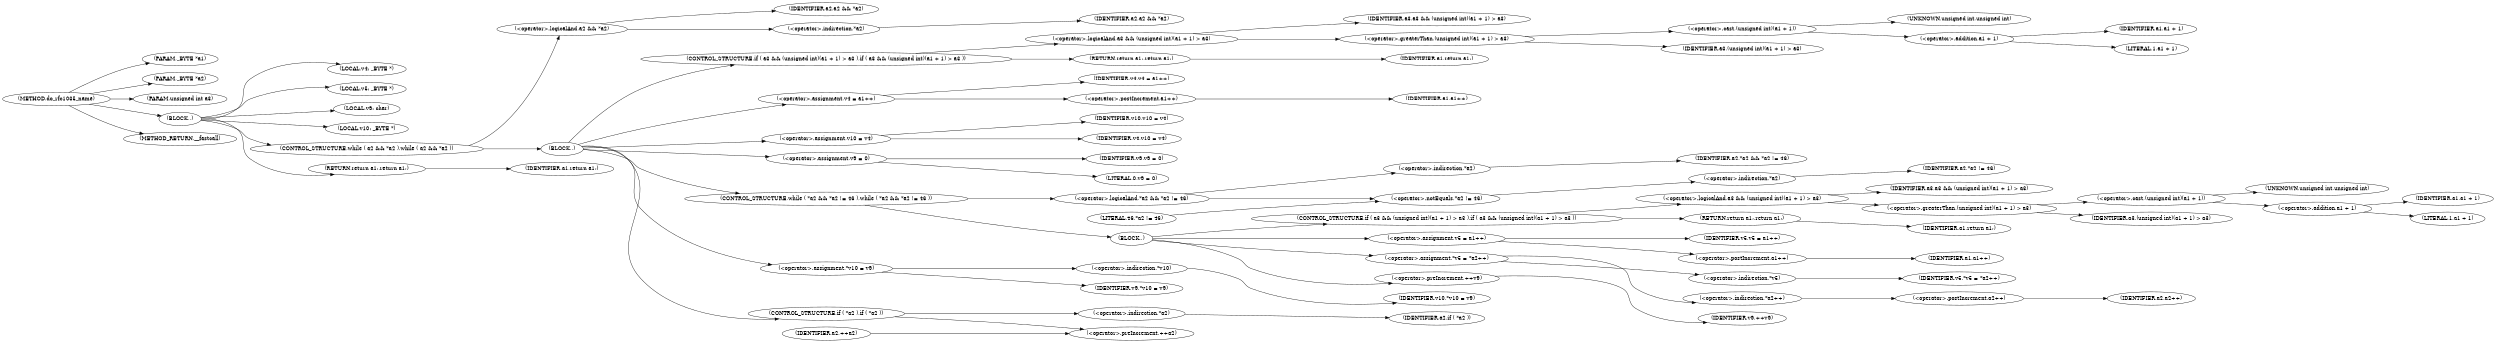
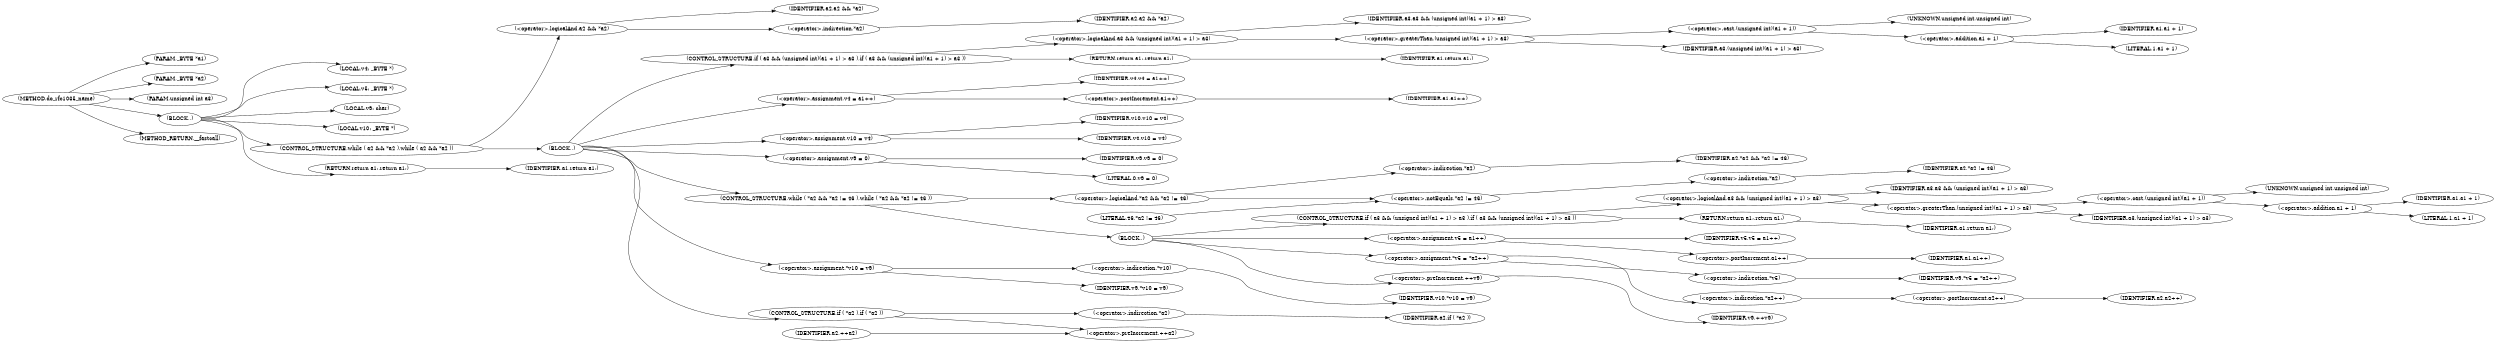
(1959, 279) -> (1959, 279)
